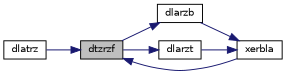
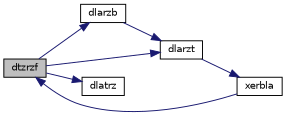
(215, 30) -> (138, 30)
(59, 50) -> (59, 76)
